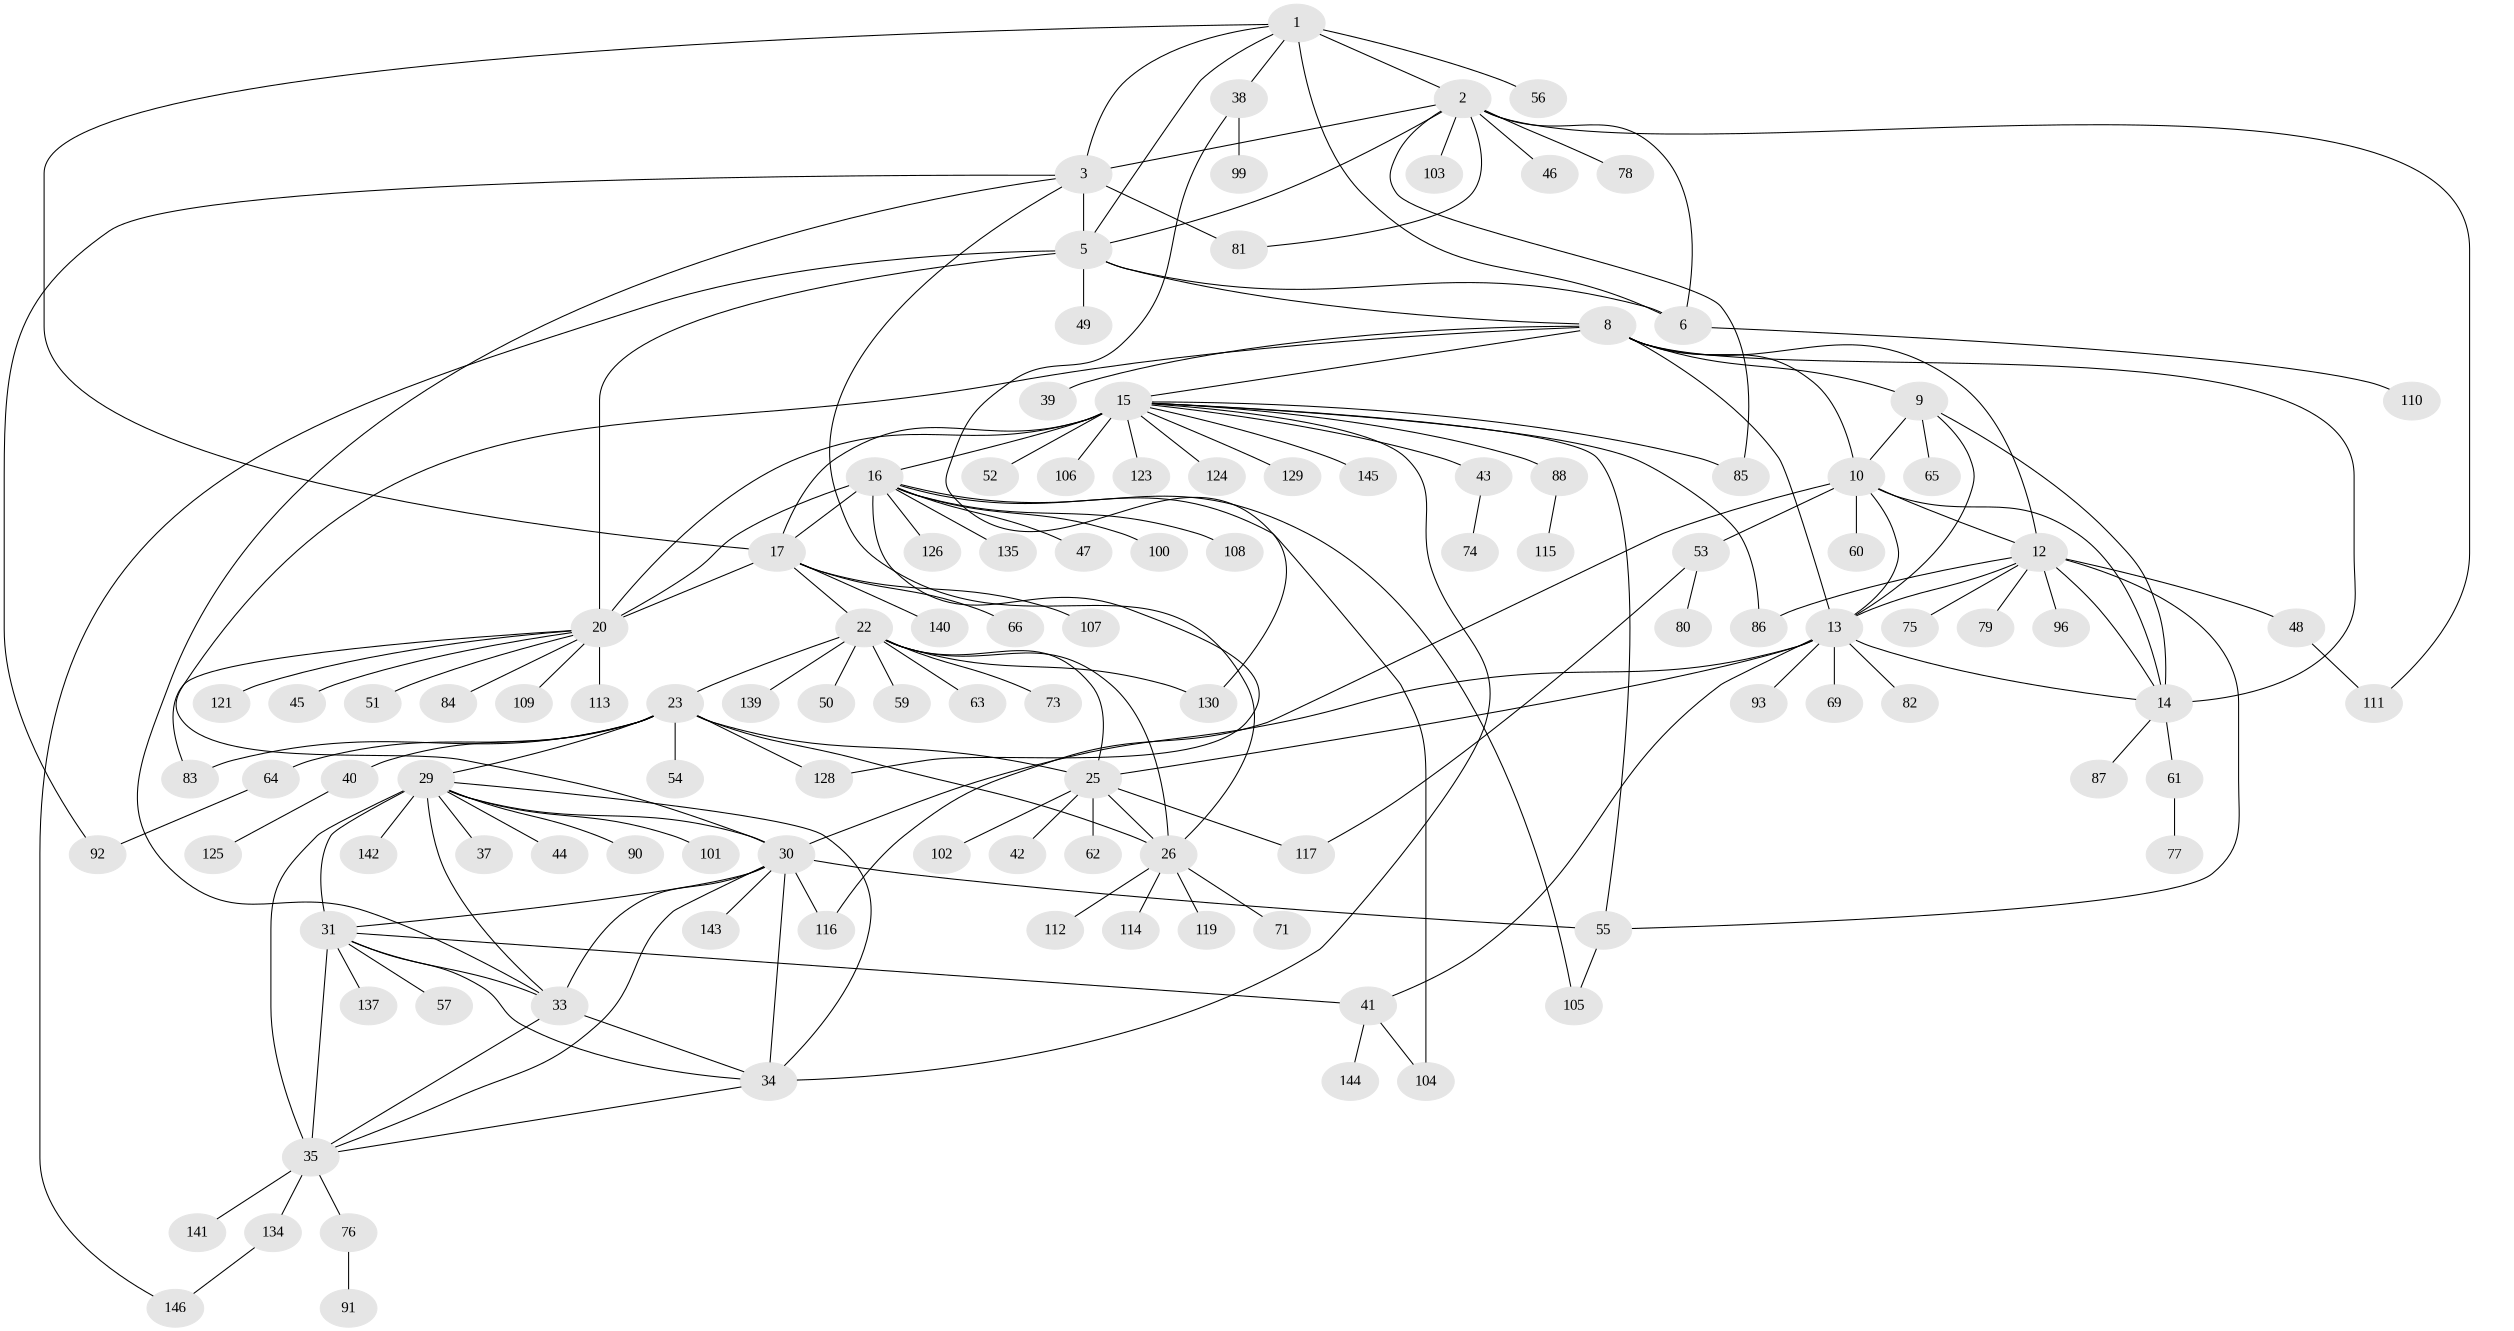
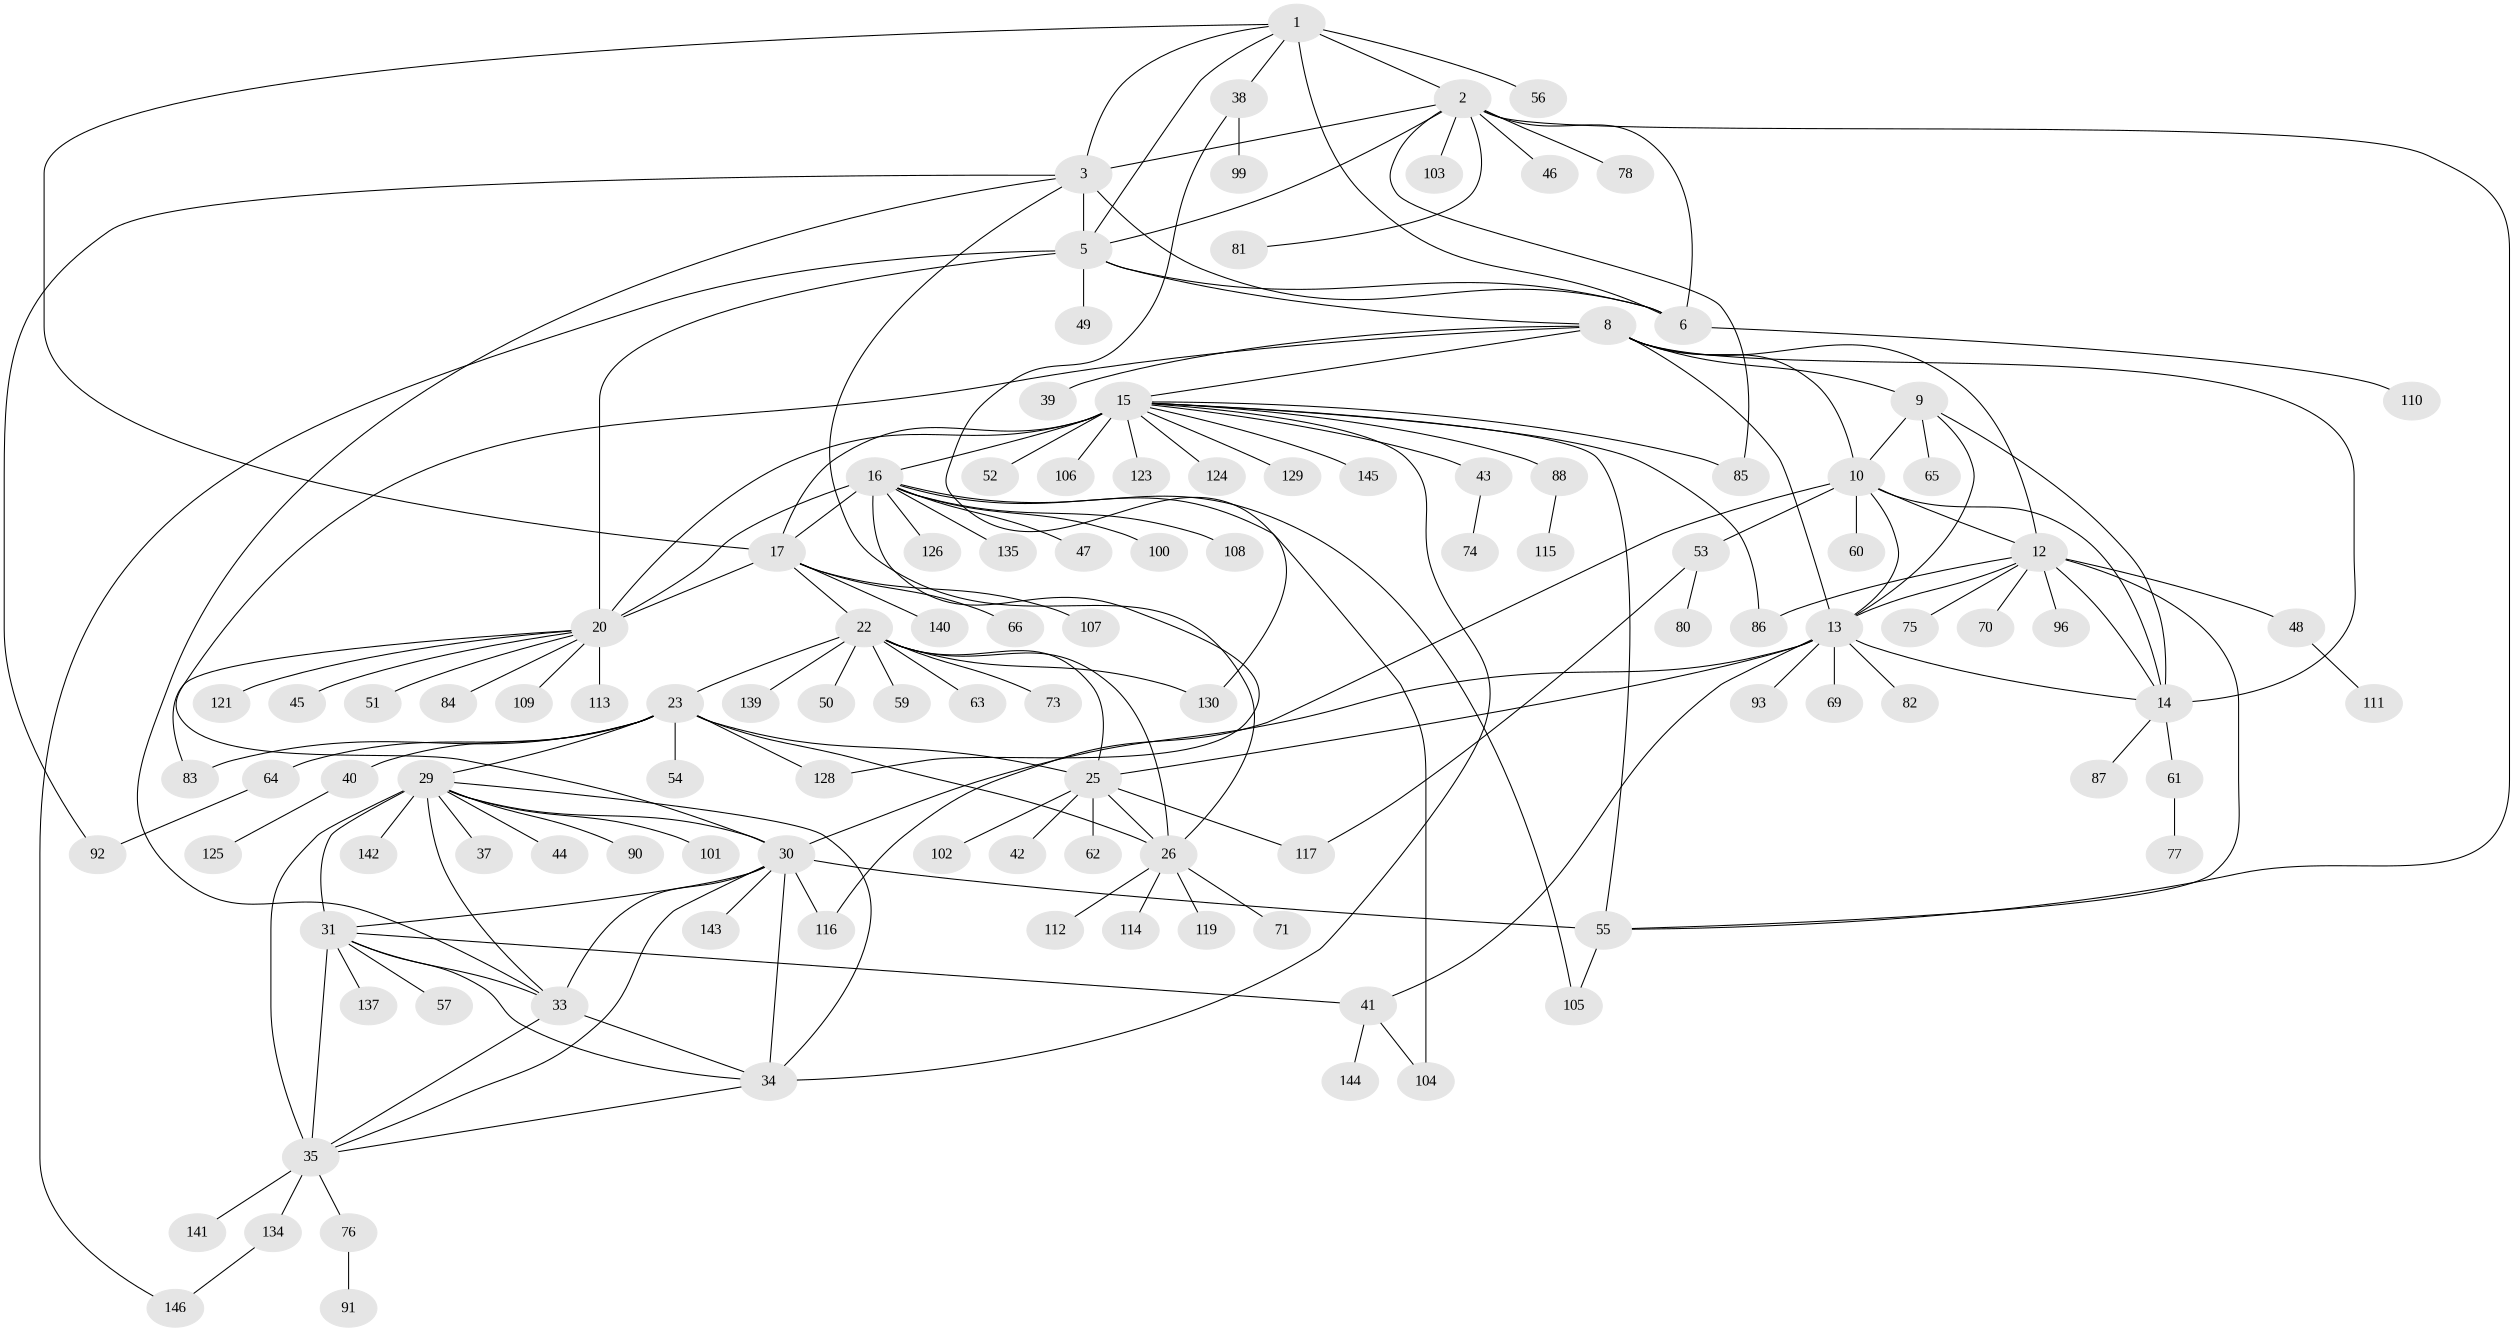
(2233, 130) -> (2509, 440)
(1161, 212) -> (1366, 299)
(1986, 628) -> (1986, 628)
